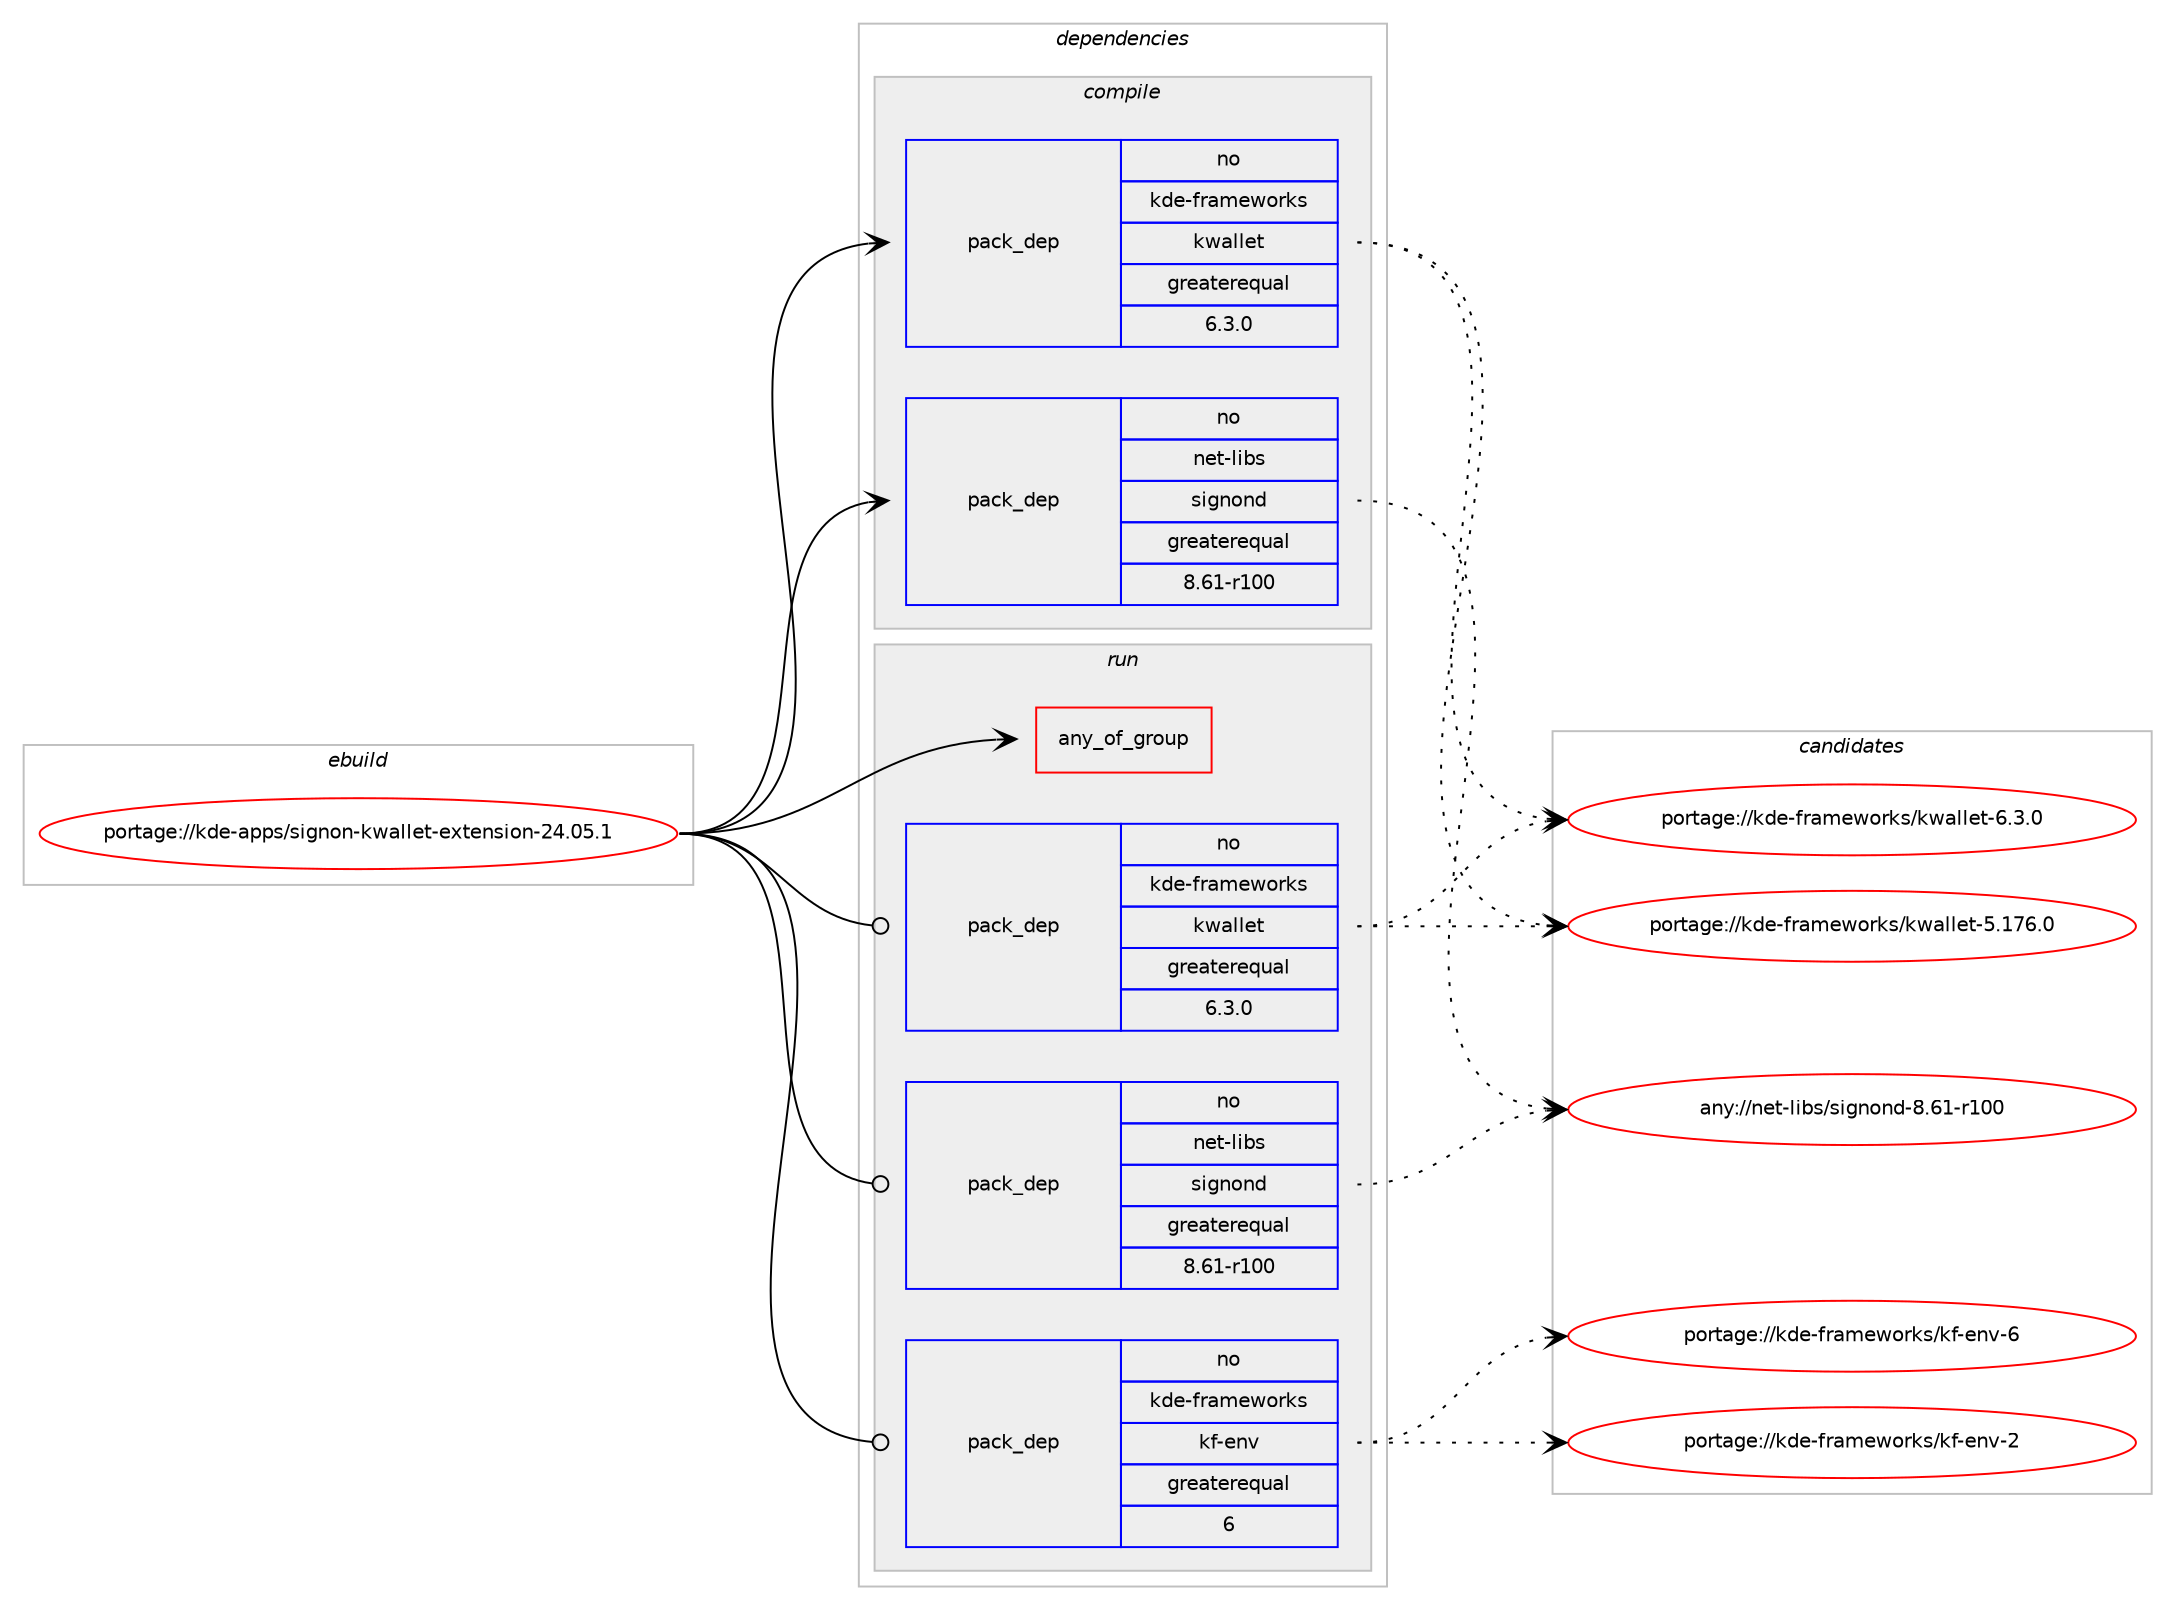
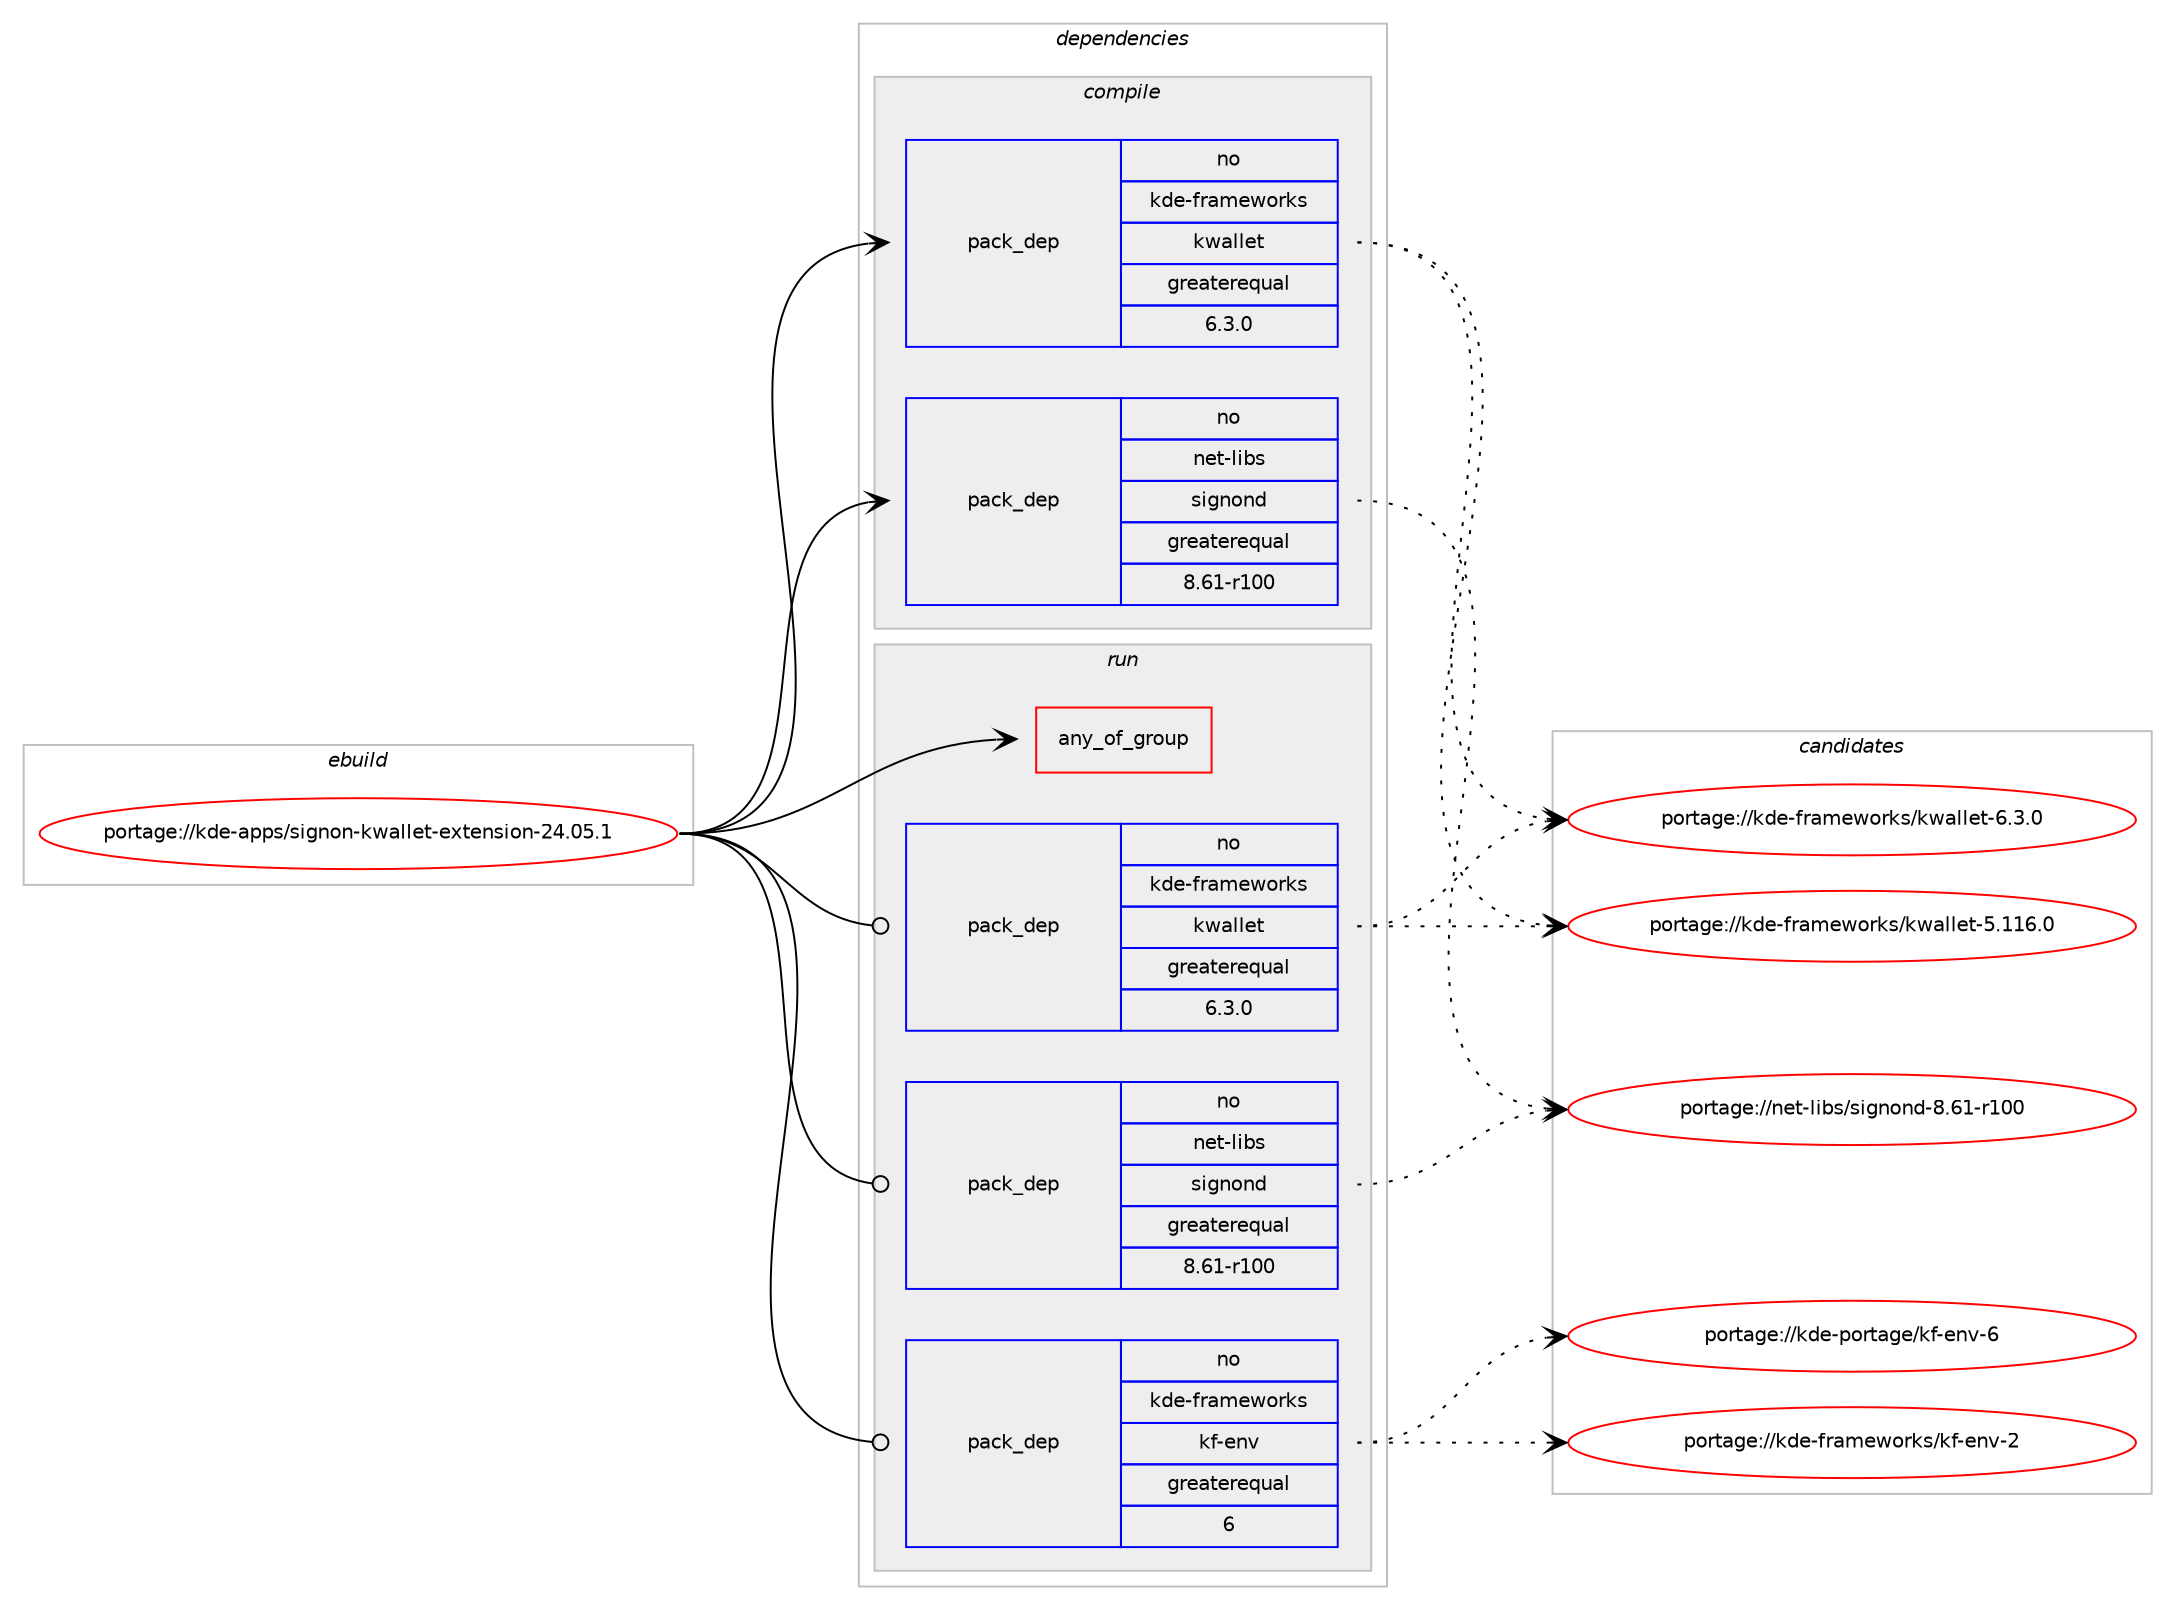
(1852, 926) -> (1852, 926)
(1852, 1110) -> (1852, 1110)
(1852, 1336) -> (1852, 1336)
